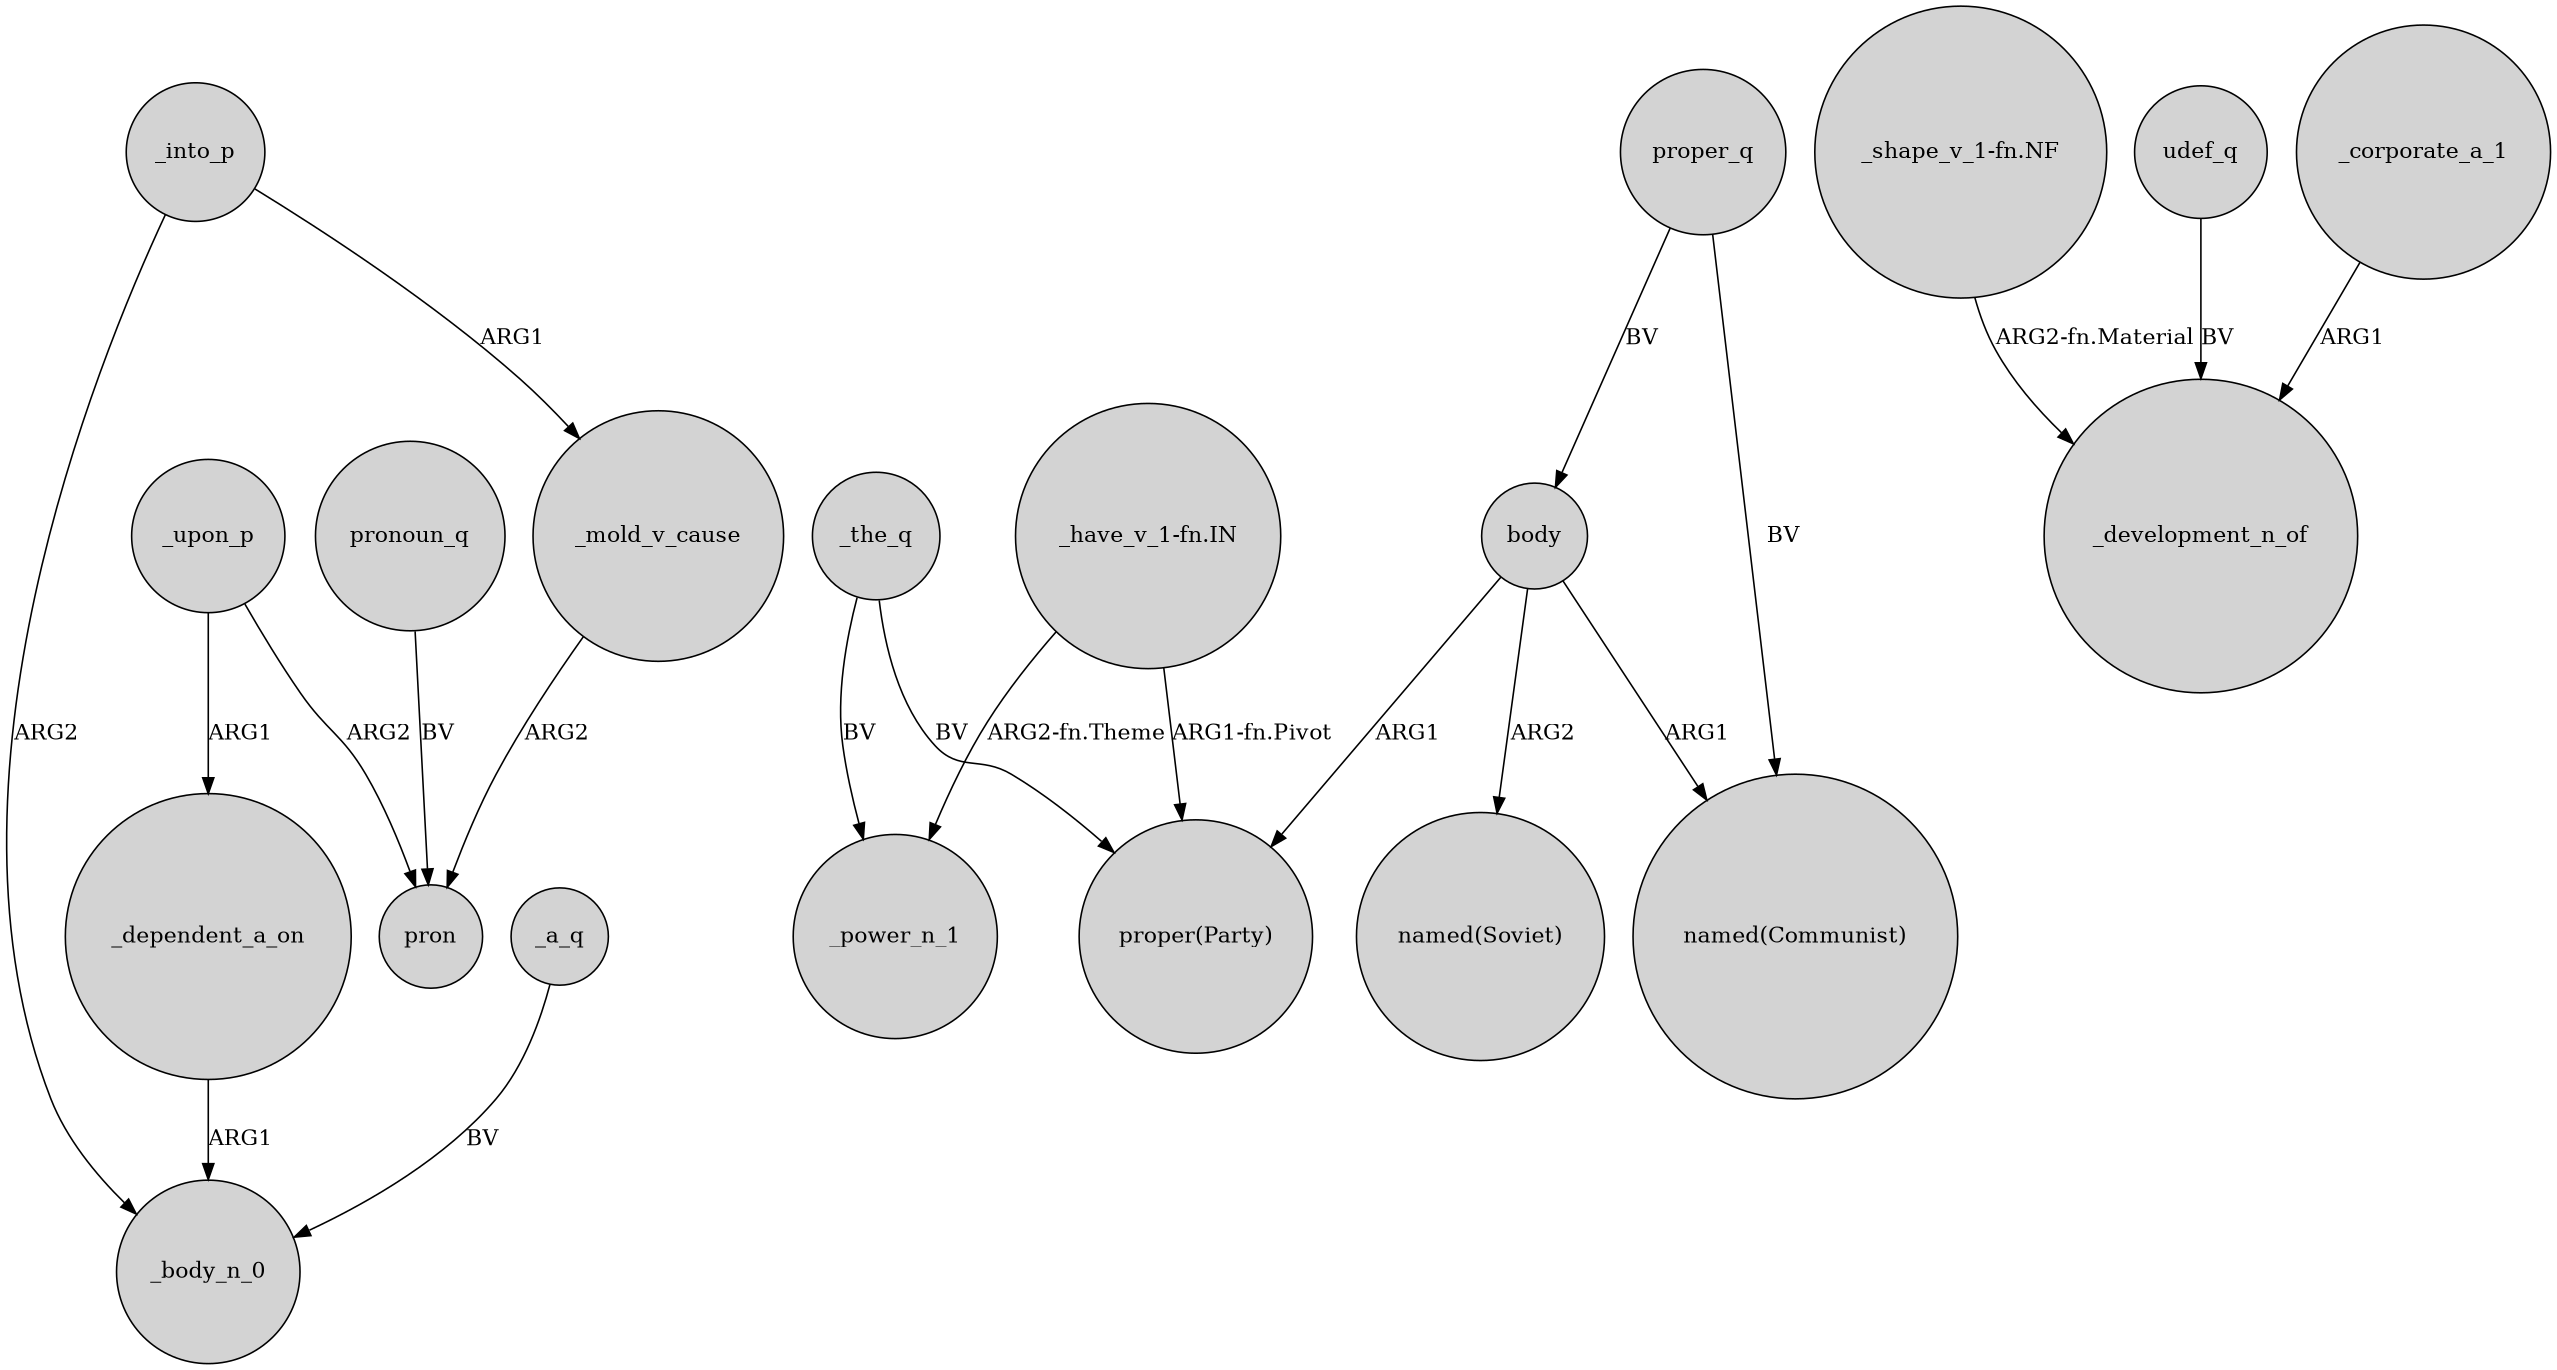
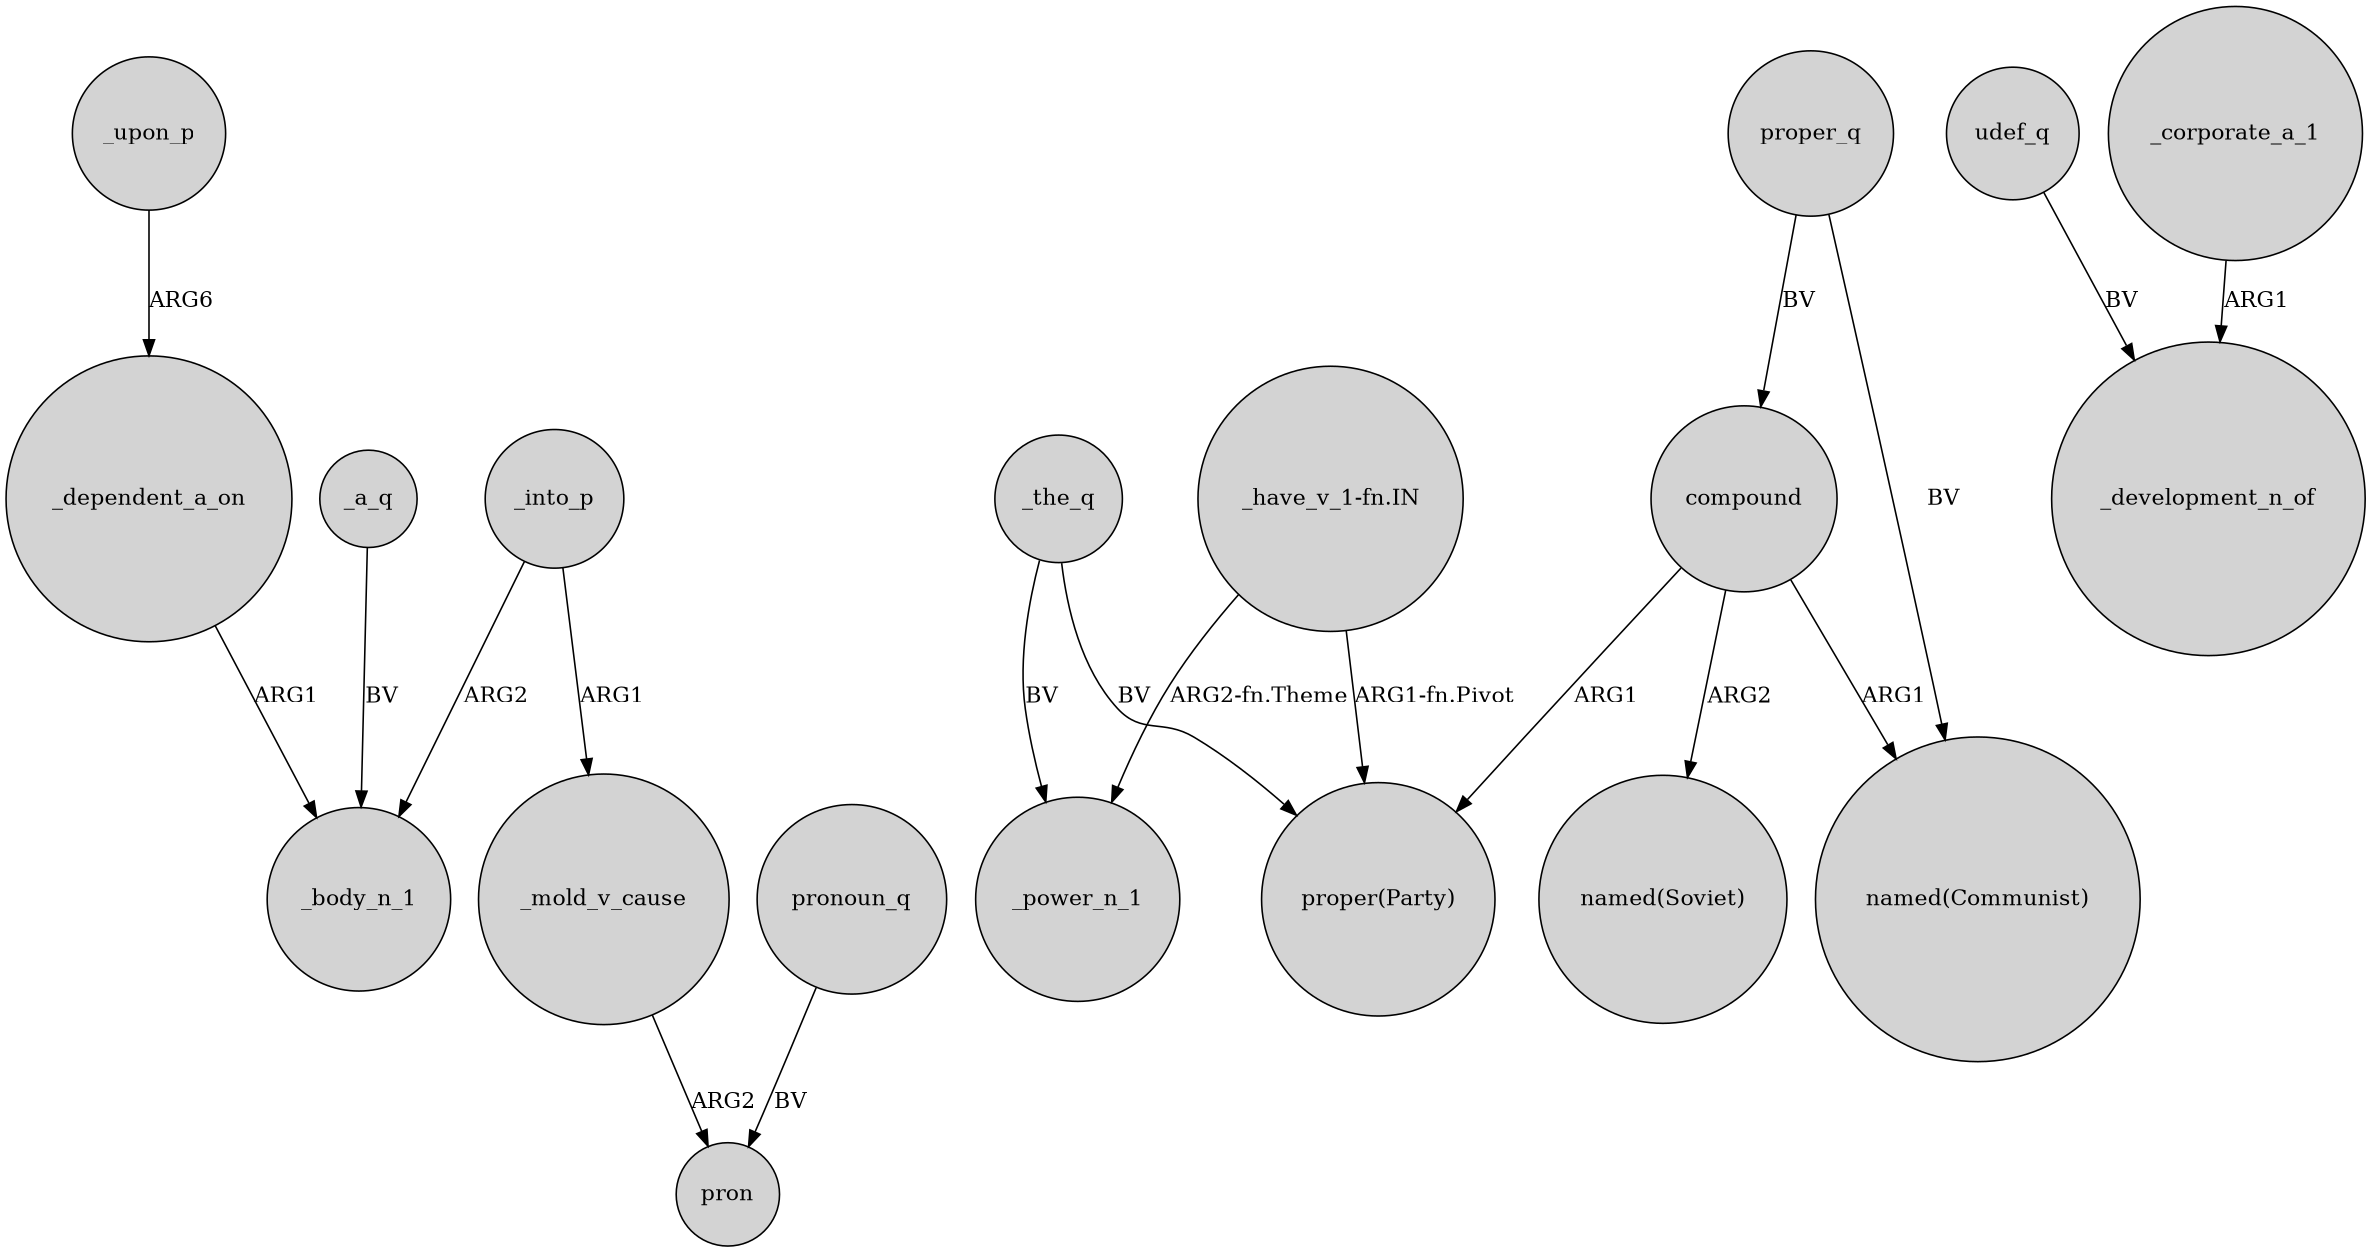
(1961, 152) -> none
(1535, 536) -> (1744, 499)
(241, 734) -> (182, 301)
(335, 734) -> none
(208, 1272) -> (359, 899)
